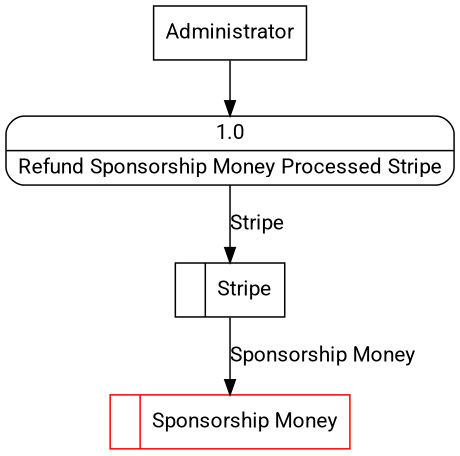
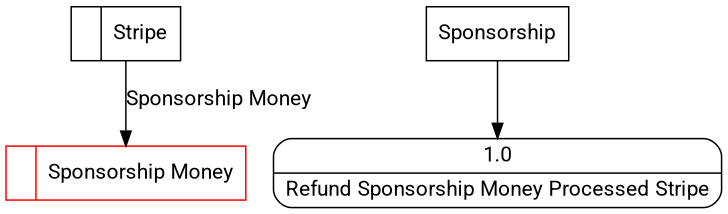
(230, 33) -> (498, 34)
(230, 216) -> none
